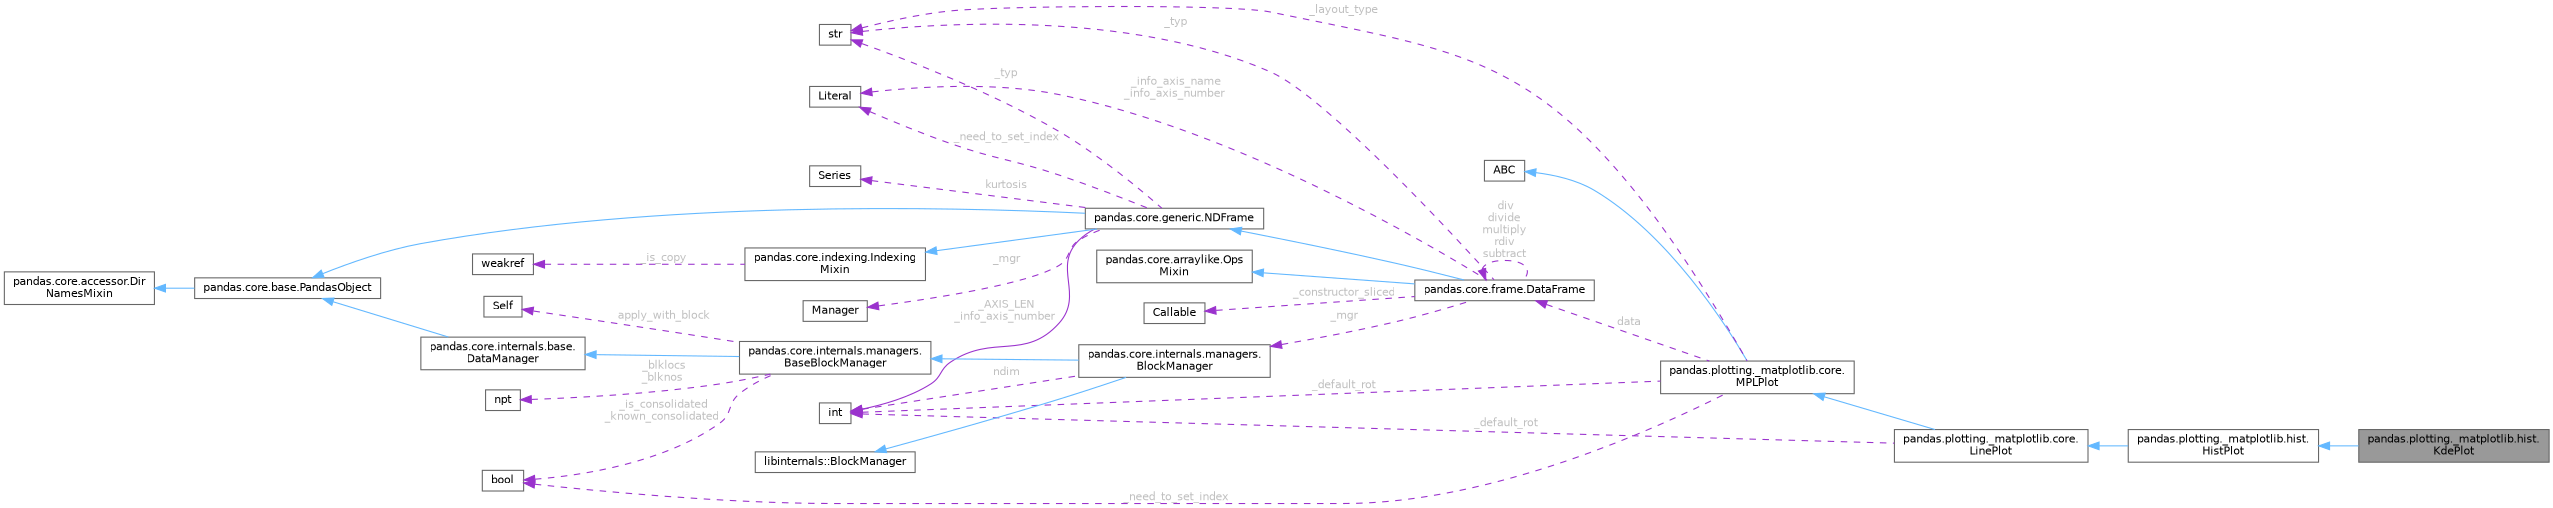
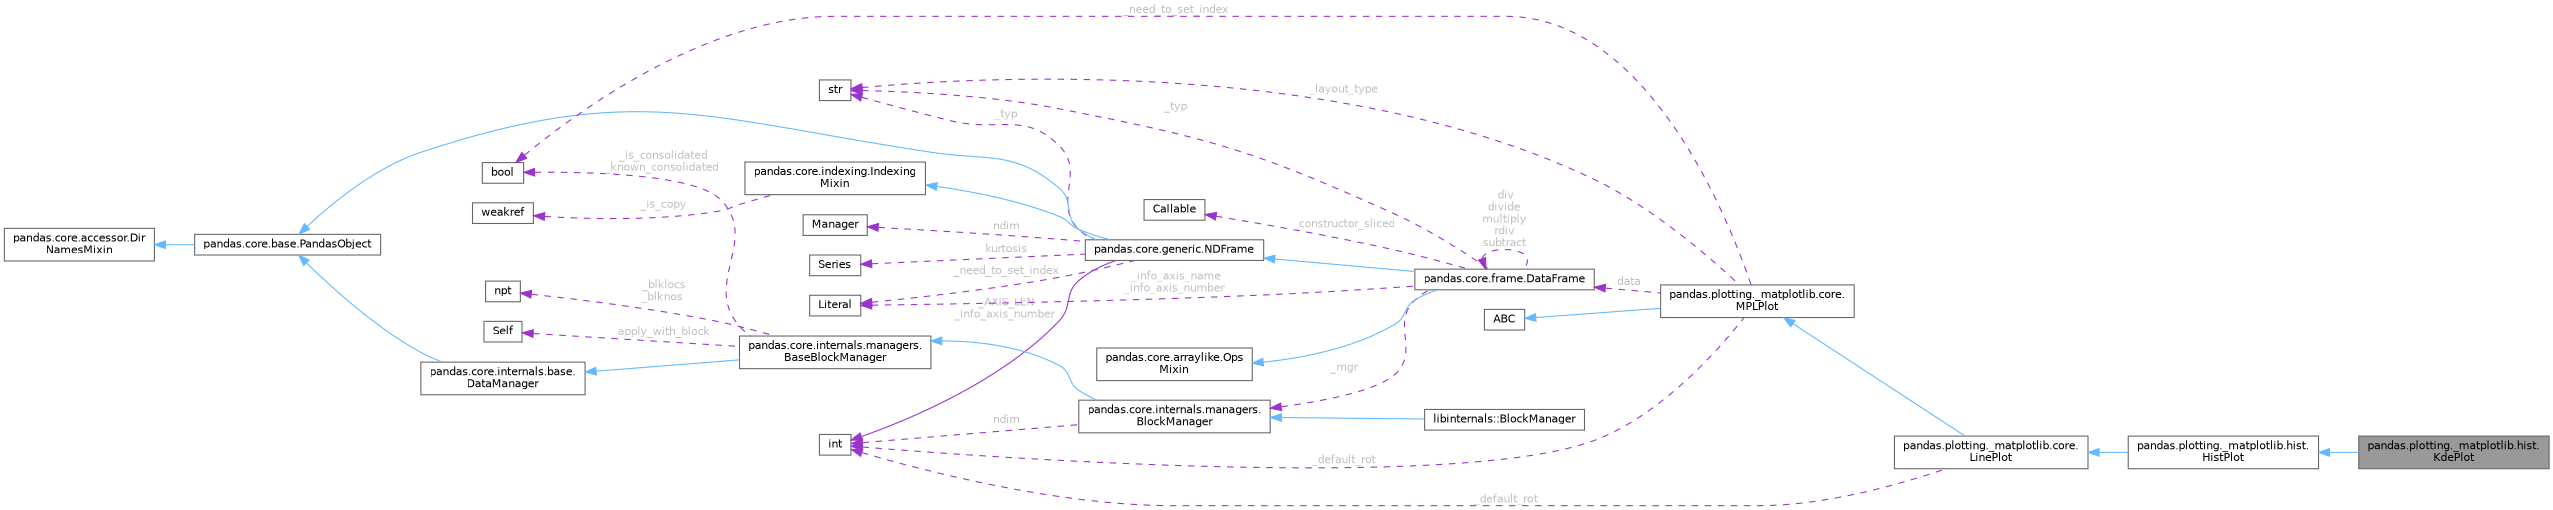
(1005, 259) -> (1005, 227)
(970, 425) -> (1353, 418)
